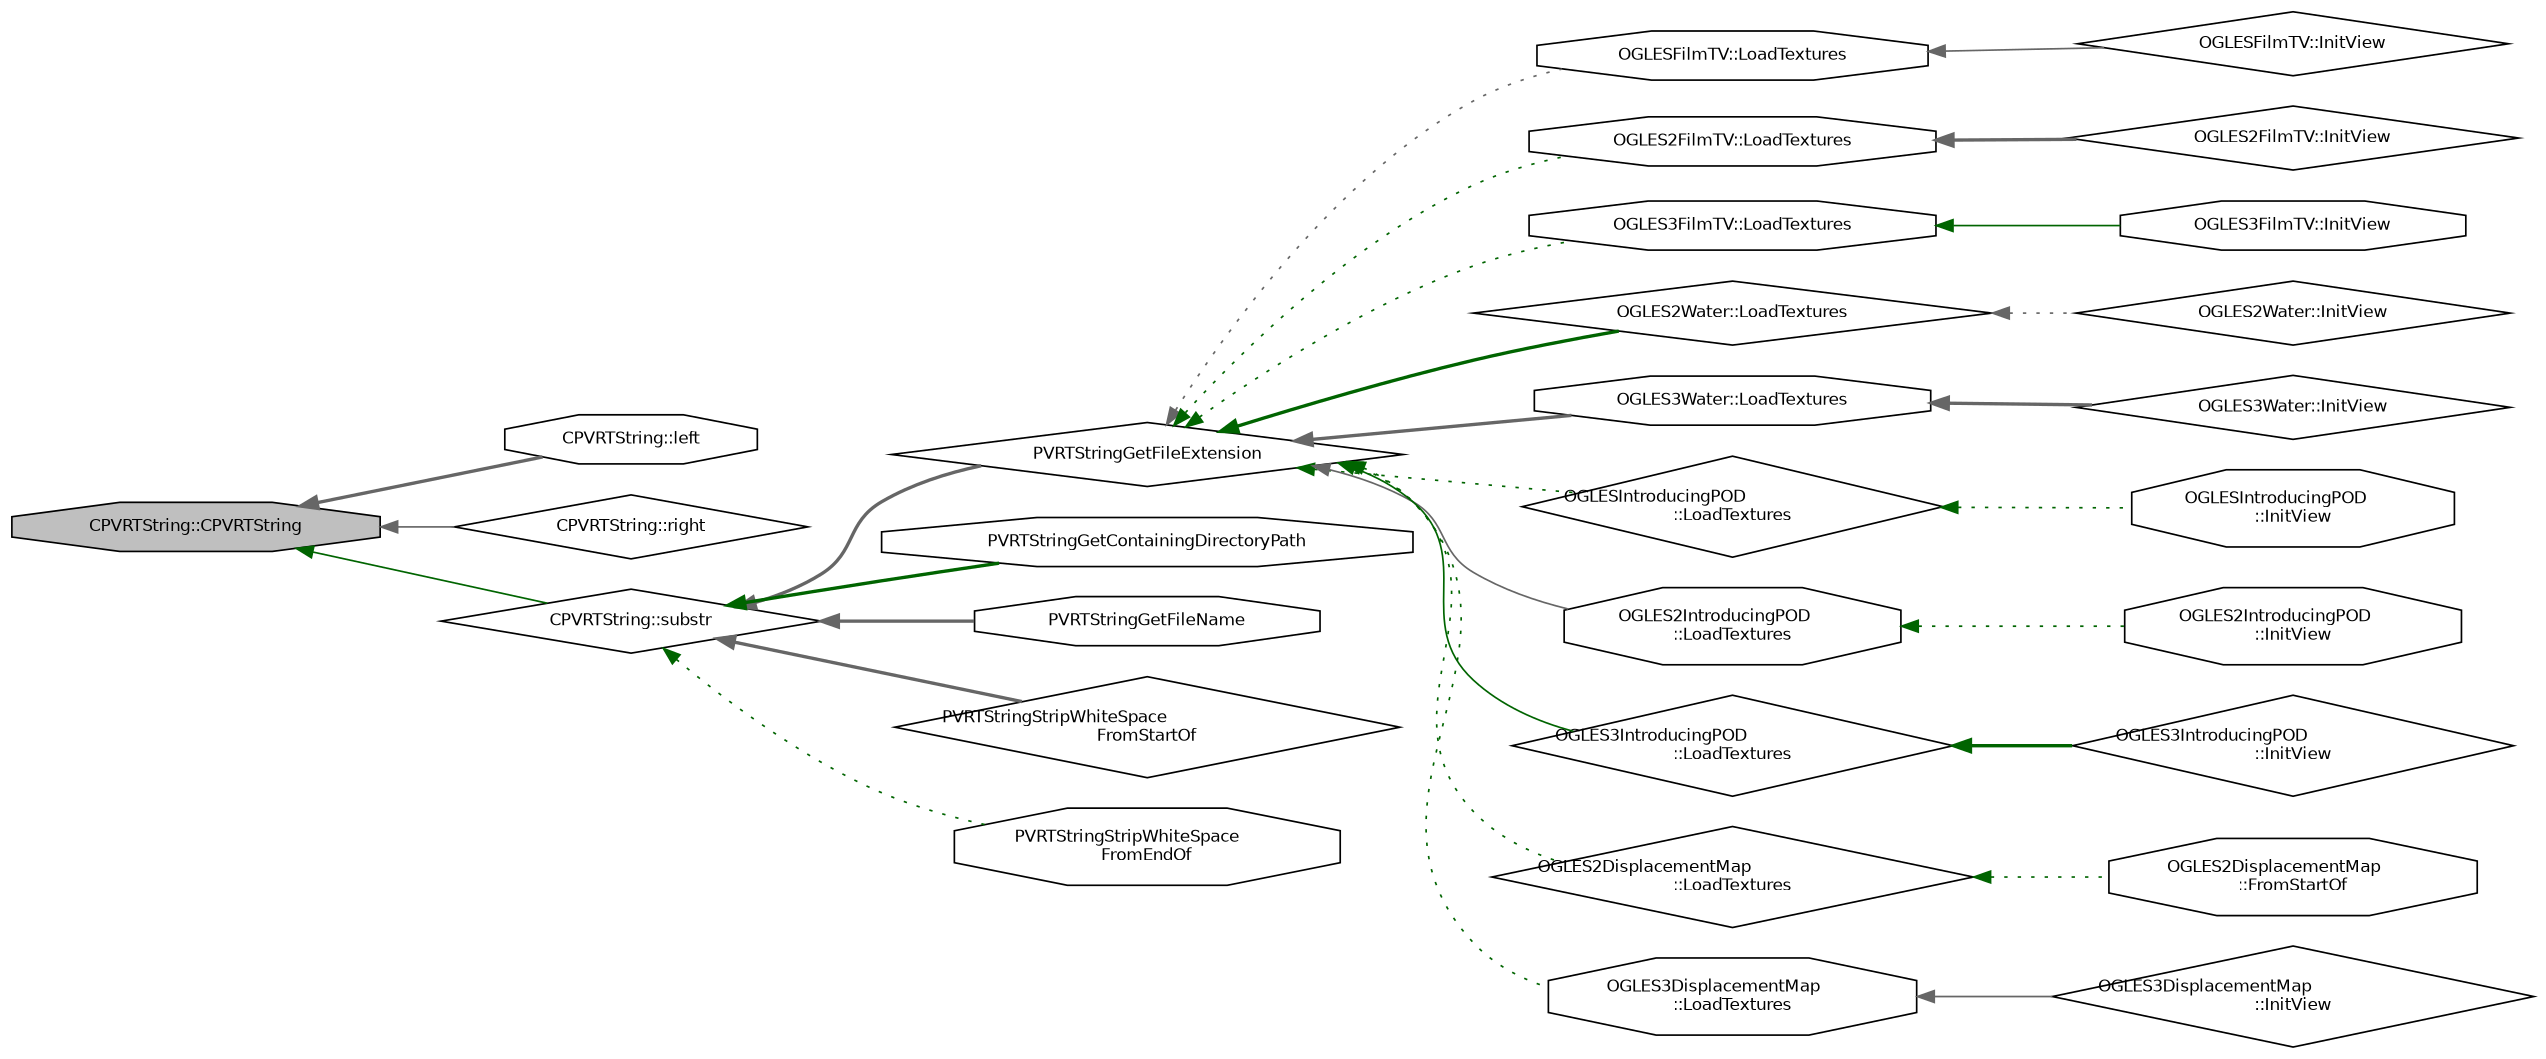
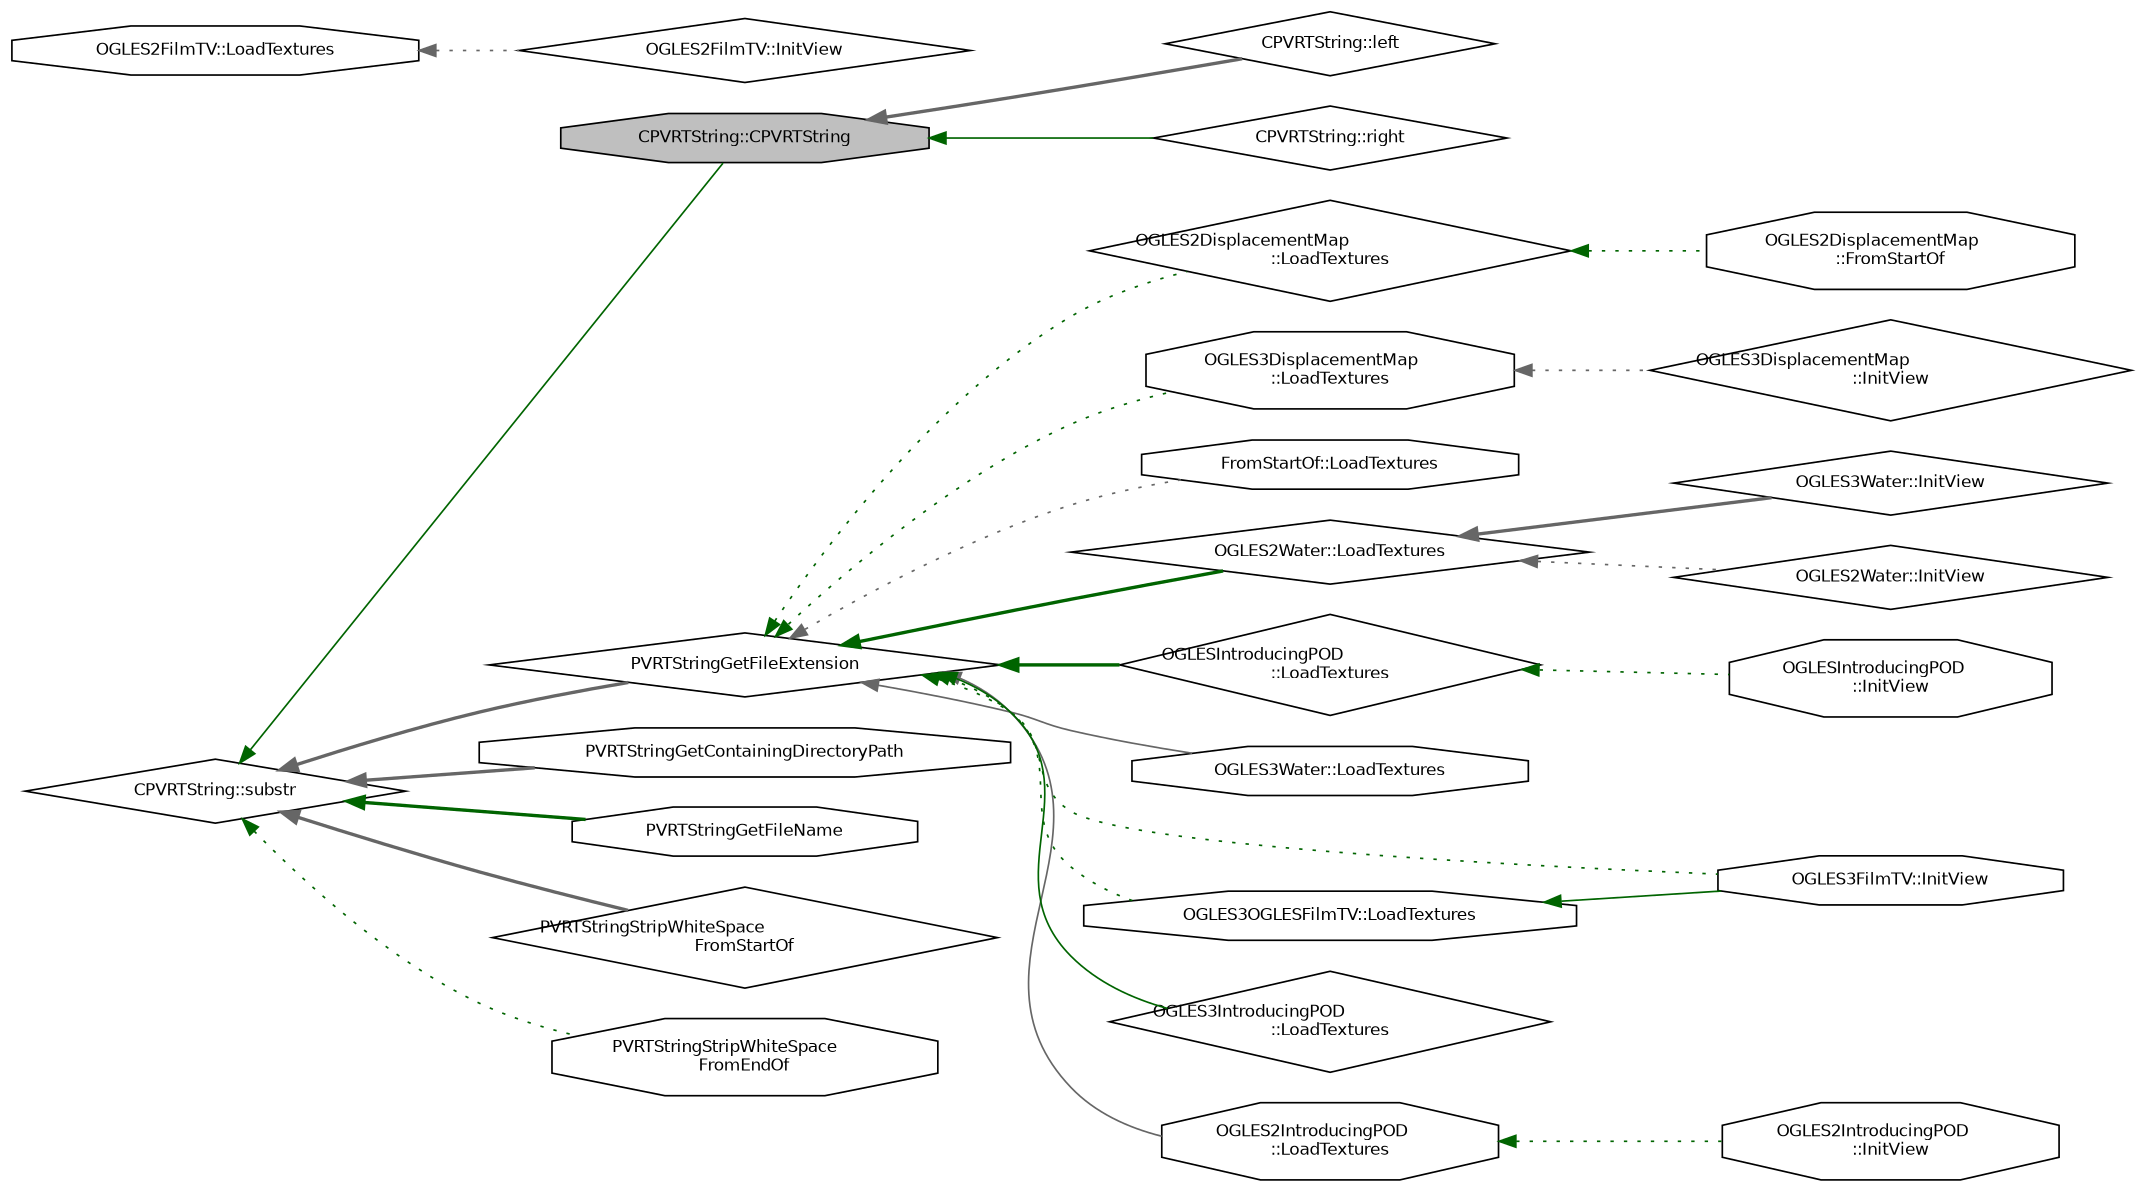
(2293, 44) -> none
(1732, 56) -> (1330, 465)
(2015, 140) -> (478, 50)
(1732, 226) -> (1330, 916)
(1357, 256) -> (1294, 848)
(2020, 404) -> (1624, 516)
(1442, 427) -> (1035, 719)
(631, 439) -> (1330, 44)
(1446, 481) -> (1069, 665)
(426, 527) -> (1050, 138)
(430, 578) -> (487, 457)
(872, 582) -> (450, 774)
(906, 621) -> (475, 811)
(2293, 746) -> none
(1993, 997) -> (1591, 370)
